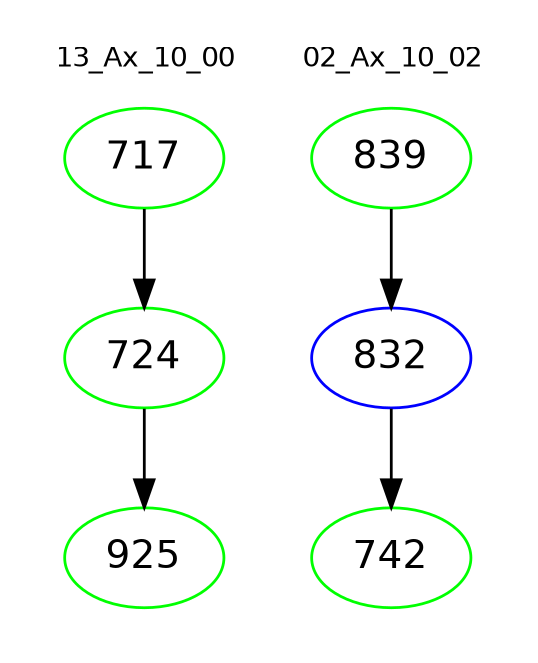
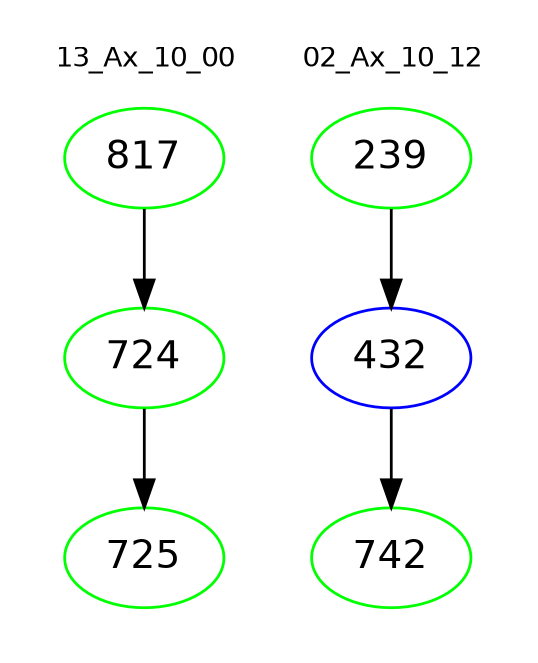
(393, 60) -> (393, 60)
(144, 158) -> (144, 158)
(391, 158) -> (391, 158)
(391, 358) -> (391, 358)
(144, 558) -> (144, 558)
